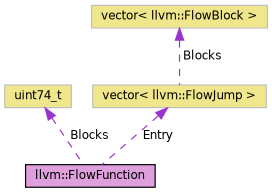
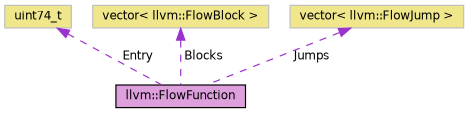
(180, 63) -> (181, 63)
(88, 136) -> (136, 56)
(156, 136) -> (310, 56)
